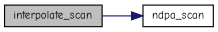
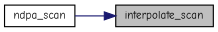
(117, 16) -> (90, 16)
